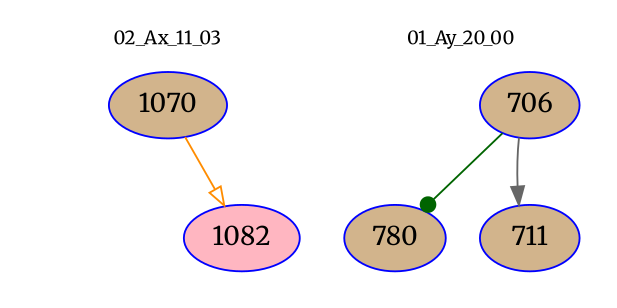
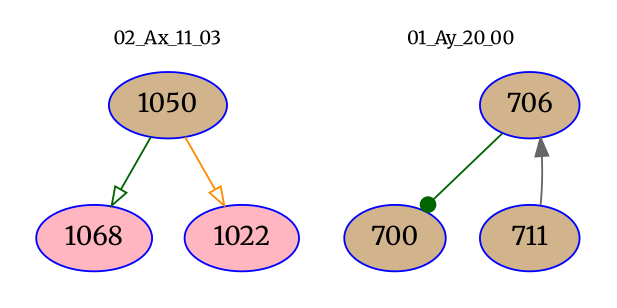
(168, 105) -> (168, 105)
(517, 162) -> (542, 181)
none -> (94, 238)
(242, 238) -> (242, 238)
(395, 238) -> (395, 238)
